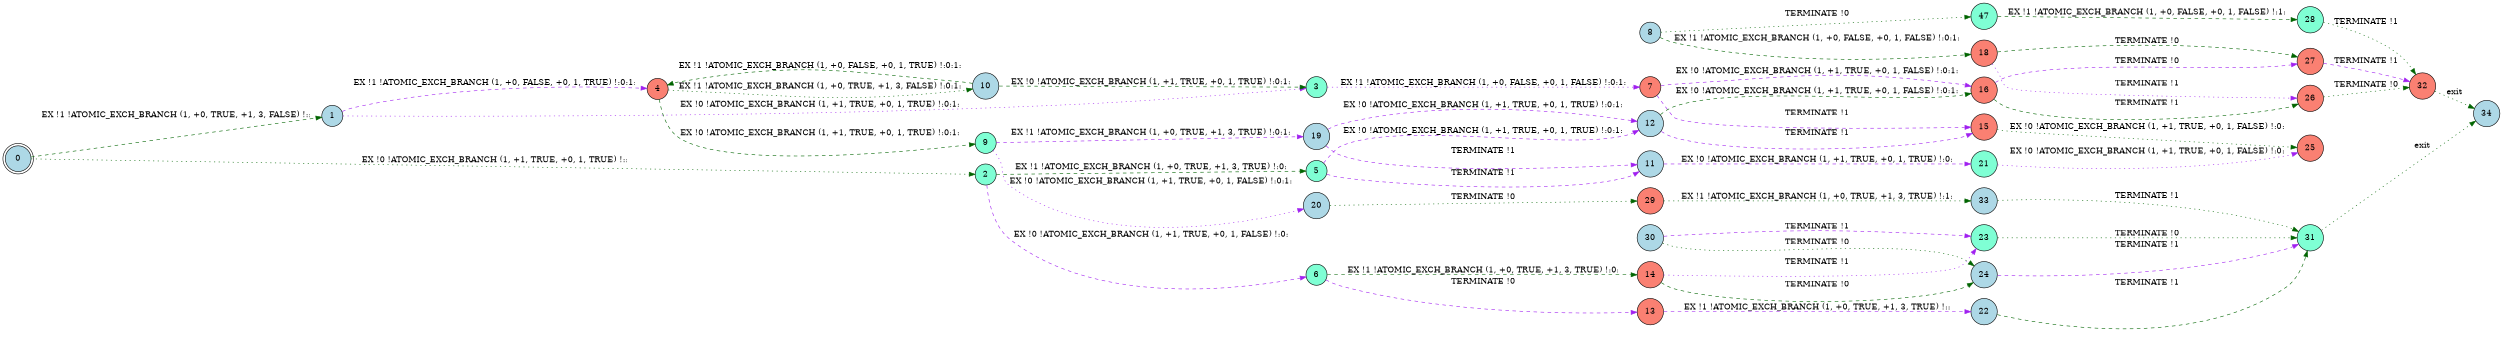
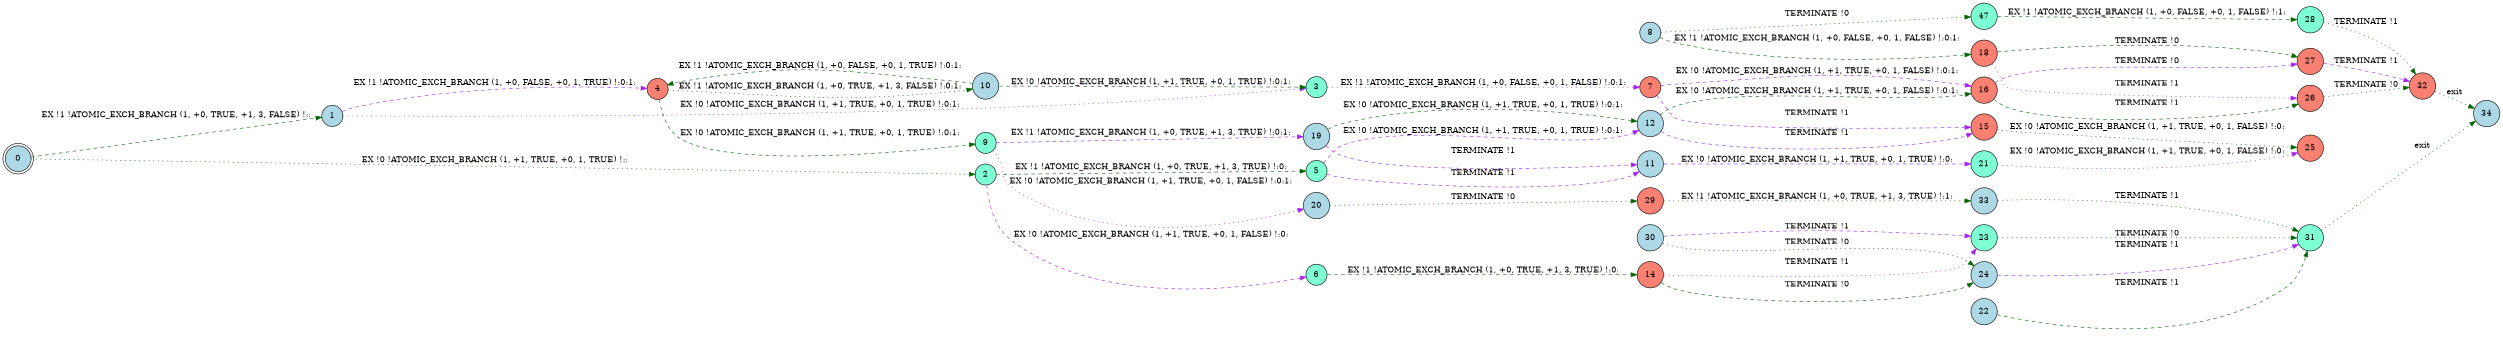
(1479, 109) -> (1479, 109)
(1650, 312) -> none
